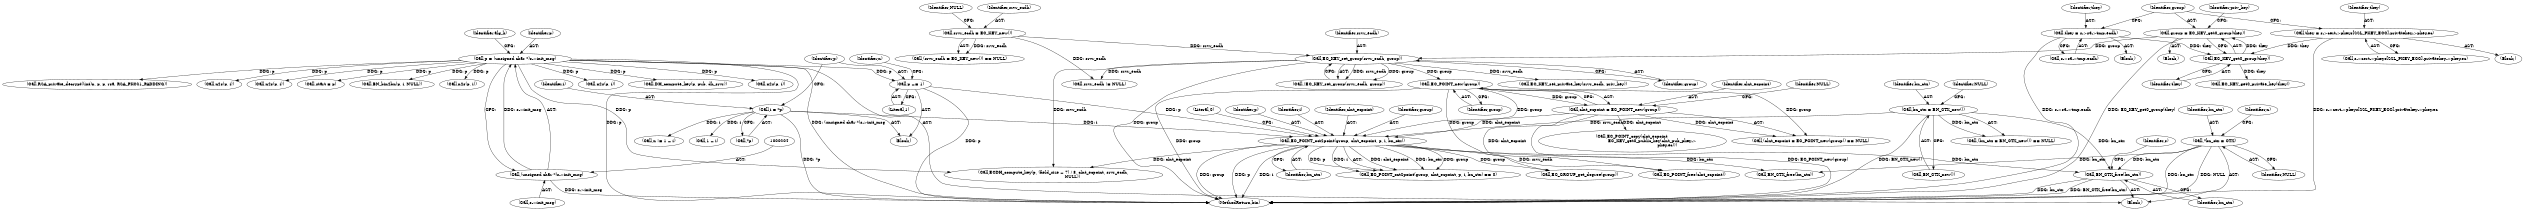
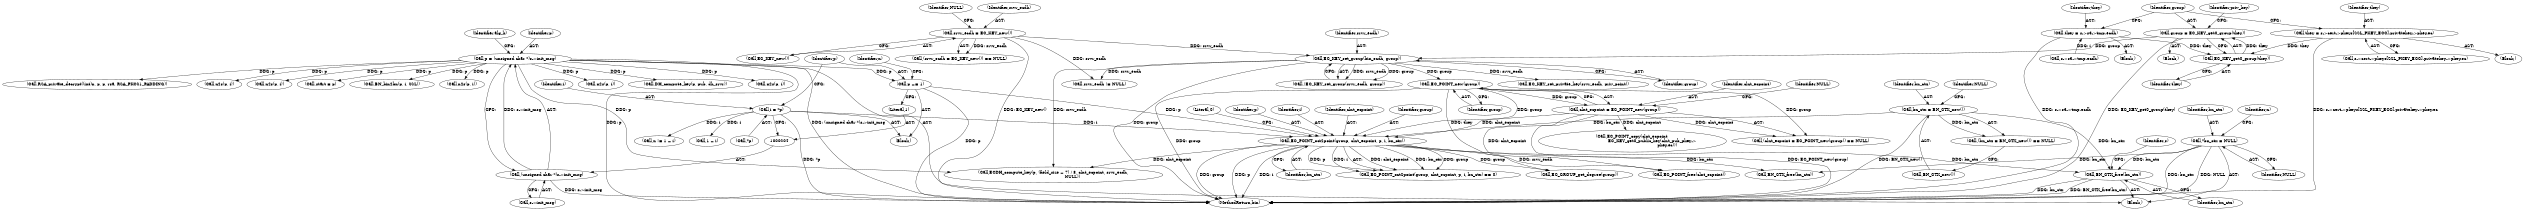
(2060, 44) -> none
(2084, 46) -> (2084, 46)
none -> (768, 59)
(1357, 59) -> (1357, 59)
(392, 84) -> (392, 84)
(1573, 84) -> (1573, 84)
(2250, 84) -> none
(891, 97) -> (856, 133)
(744, 120) -> (775, 124)
(1462, 123) -> (1462, 123)
(1607, 123) -> (1607, 123)
(1933, 141) -> (1981, 161)
(2214, 141) -> (2214, 141)
none -> (529, 187)
none -> (973, 189)
